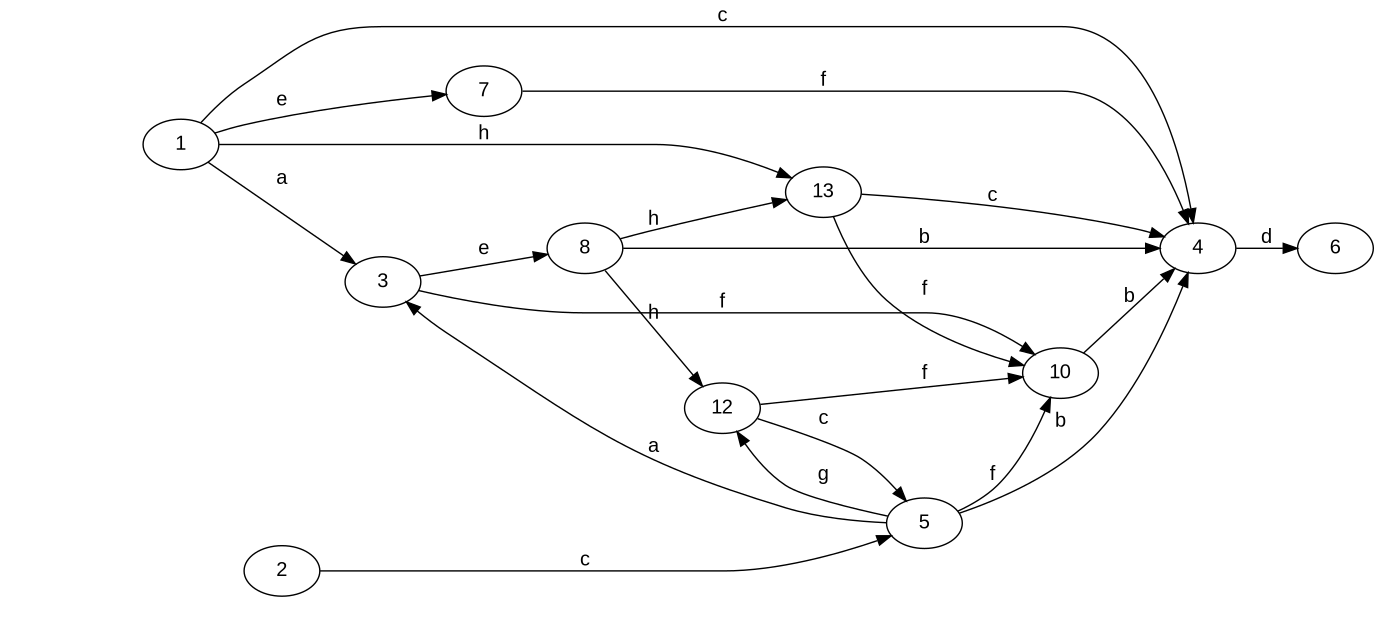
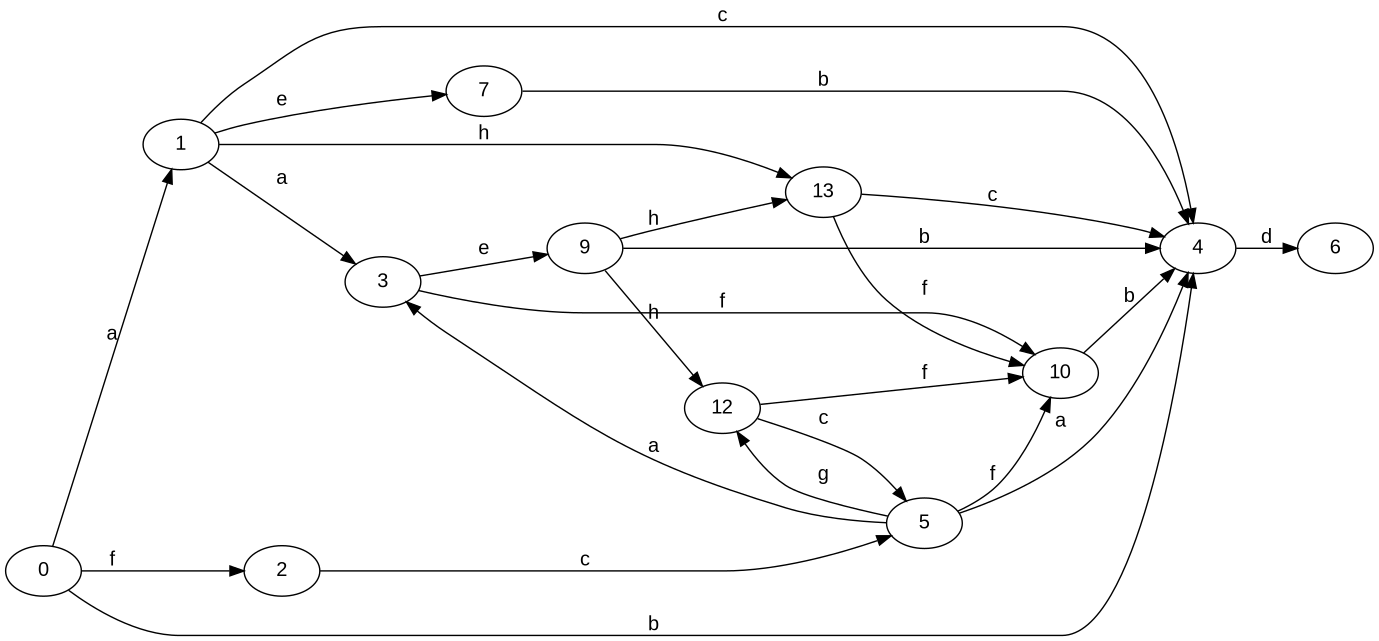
(823, 81) -> (823, 81)
(585, 248) -> (585, 248)
(1060, 422) -> (1060, 422)
none -> (43, 571)
